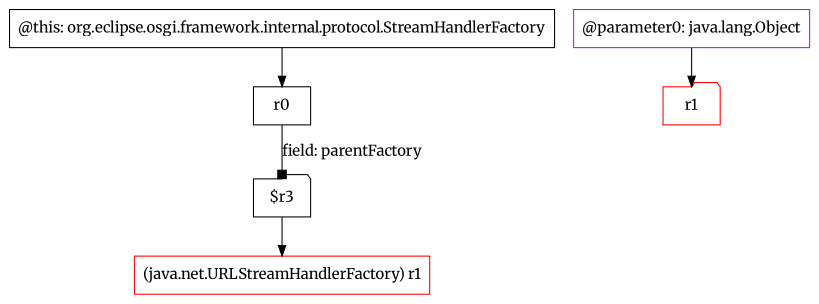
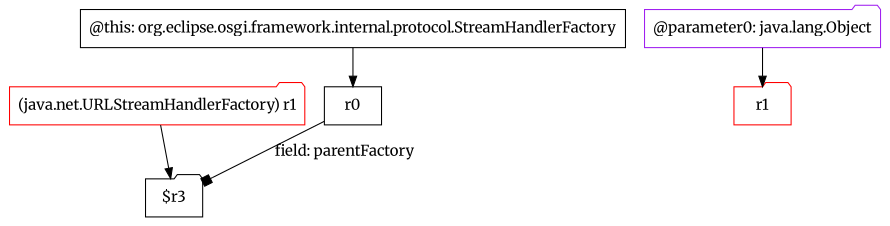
(692, 29) -> (763, 29)
(282, 231) -> (165, 147)
(282, 275) -> (157, 106)
